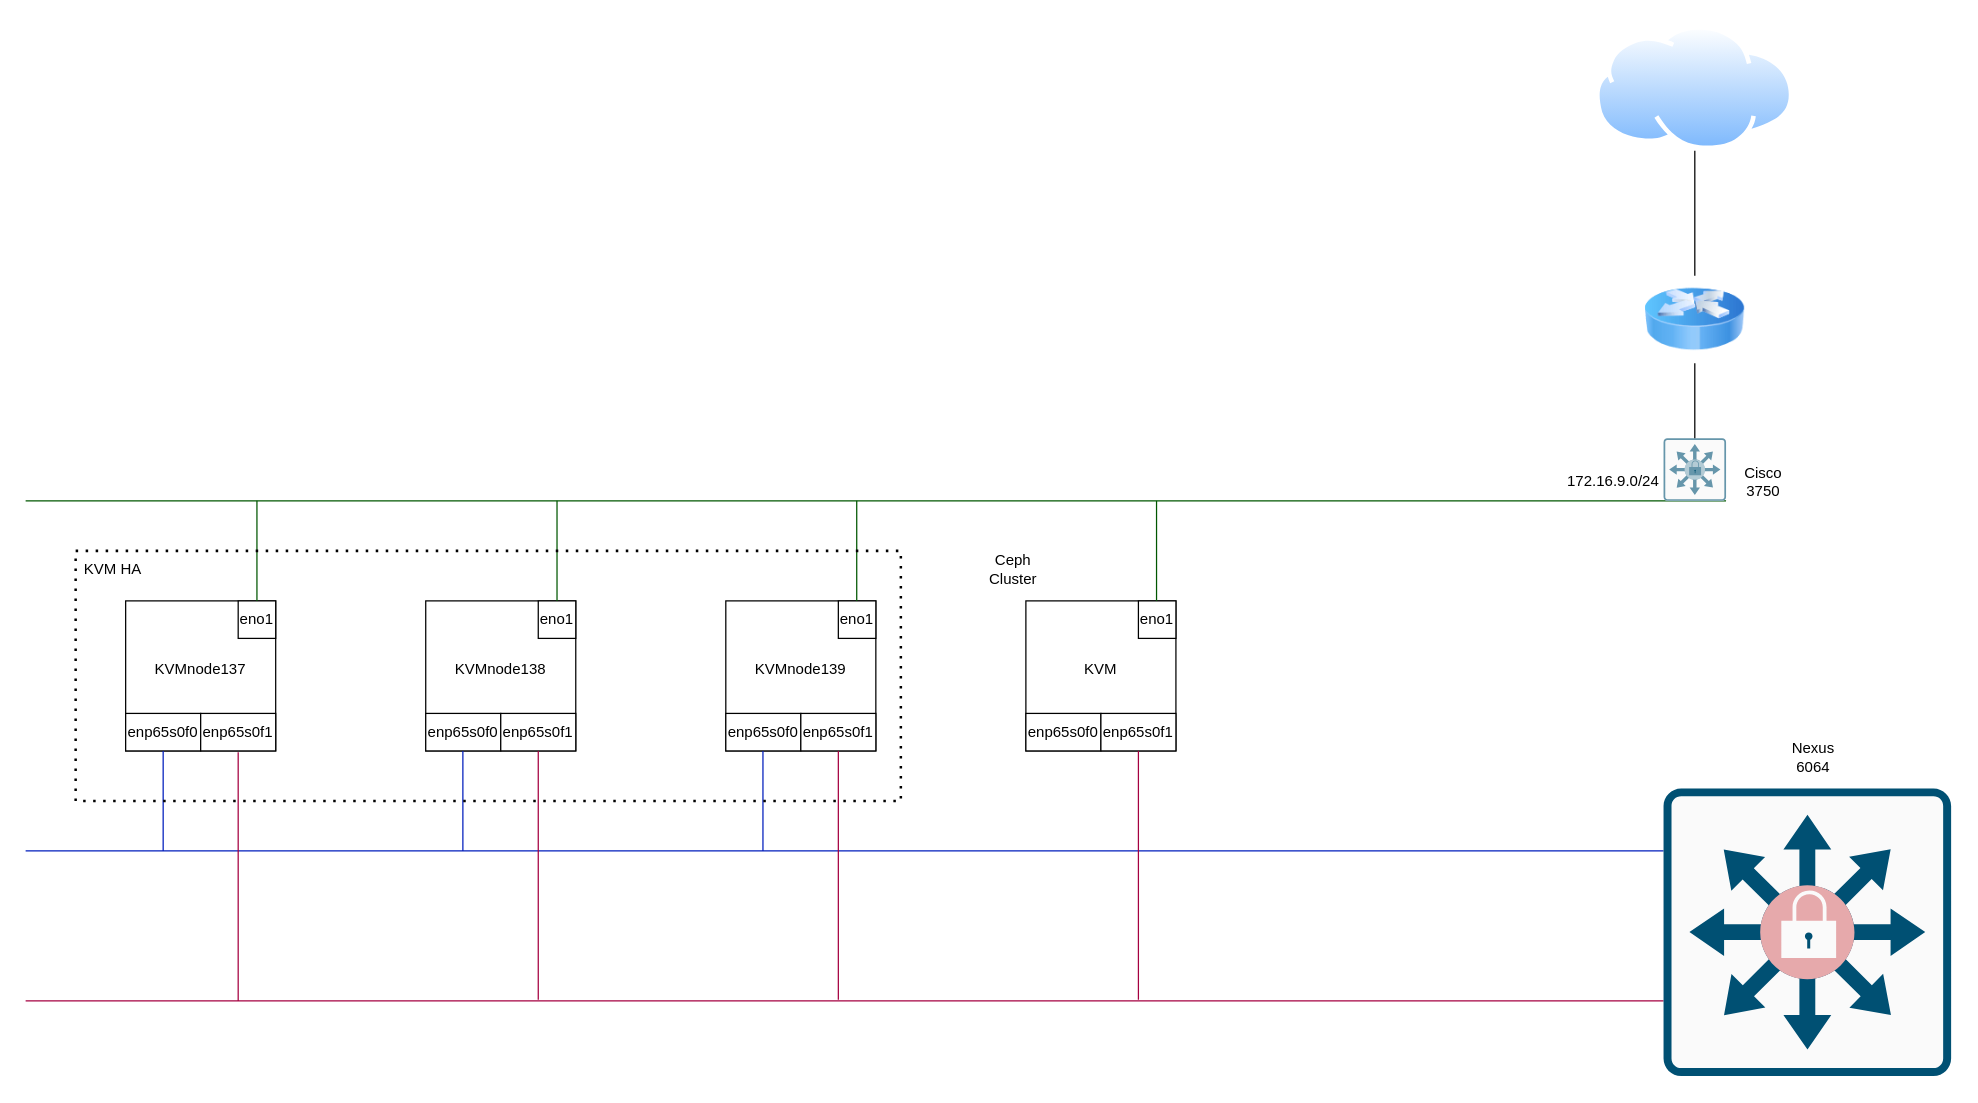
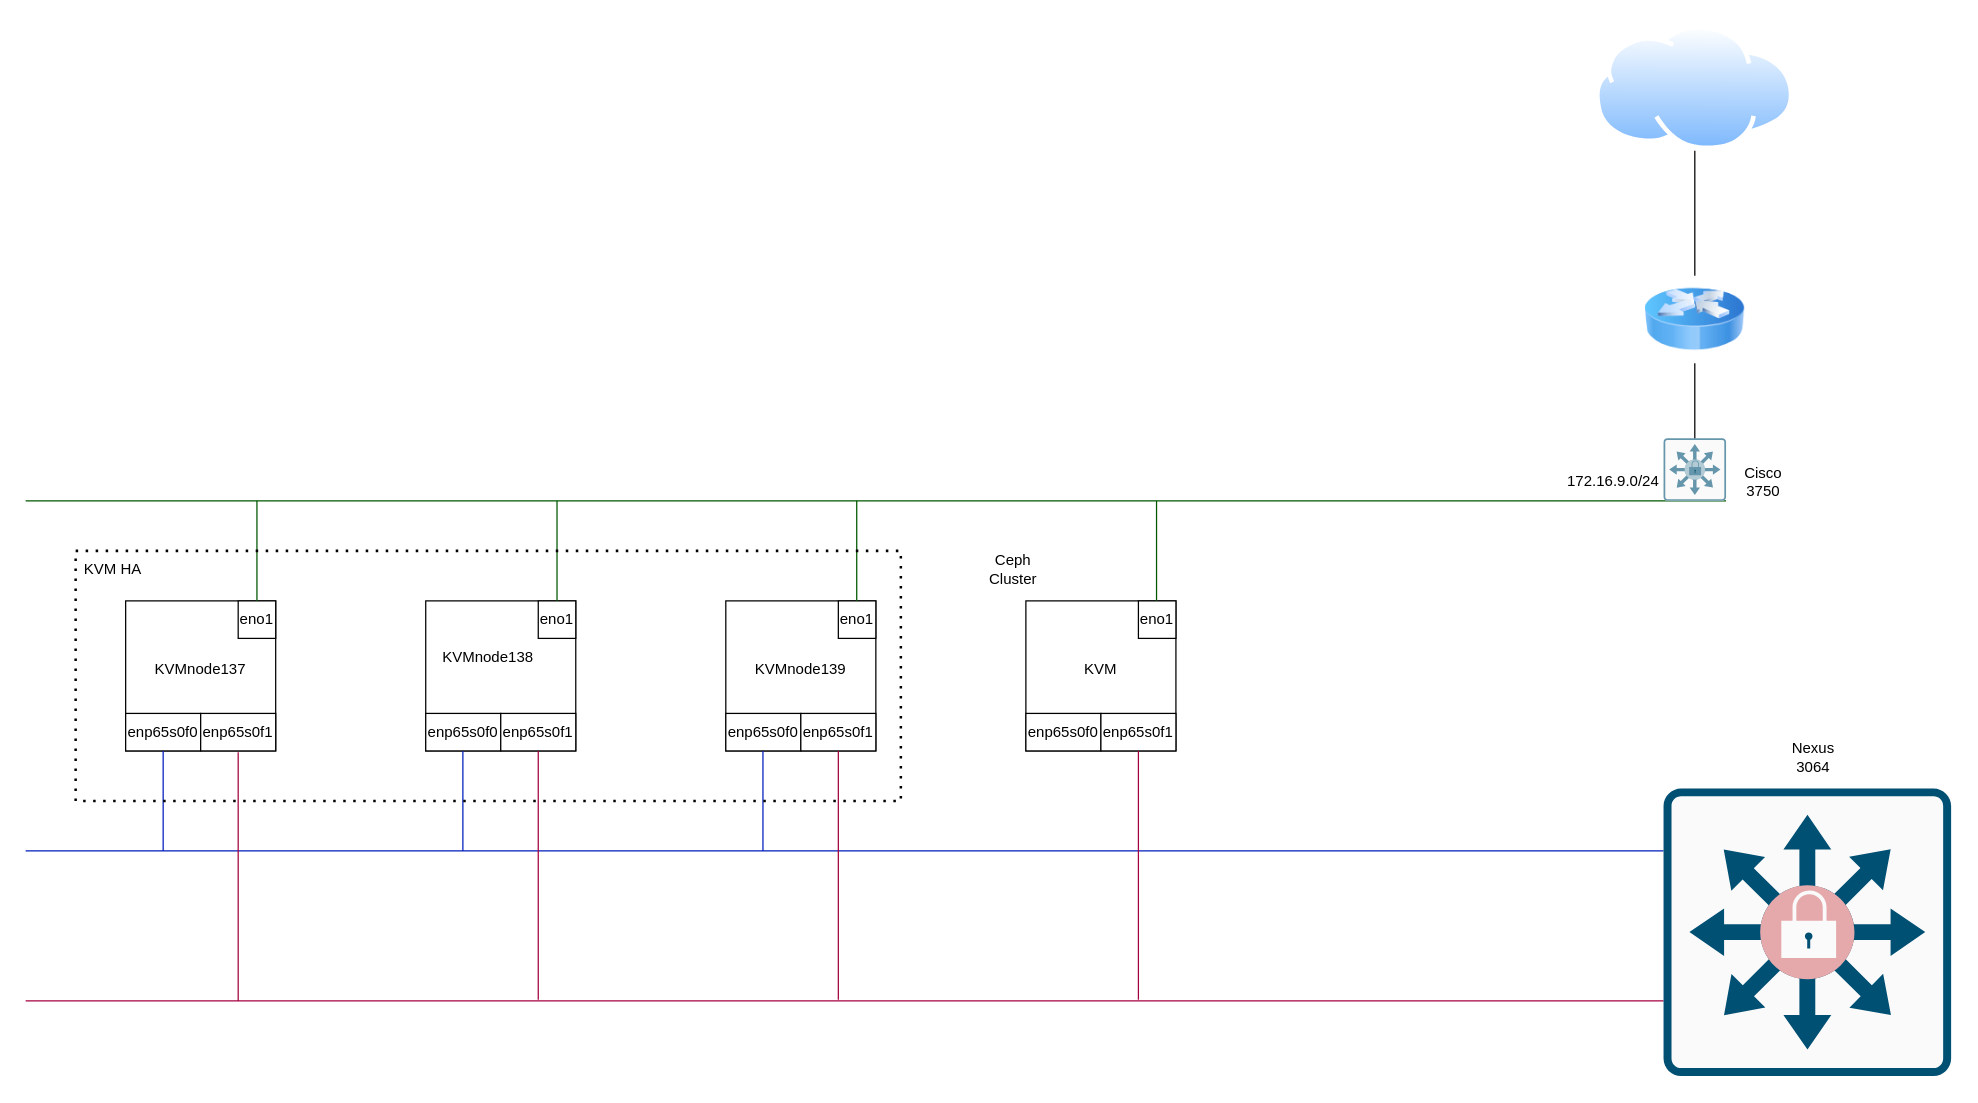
(501, 669) -> (488, 657)
(1813, 757) -> (1813, 757)
